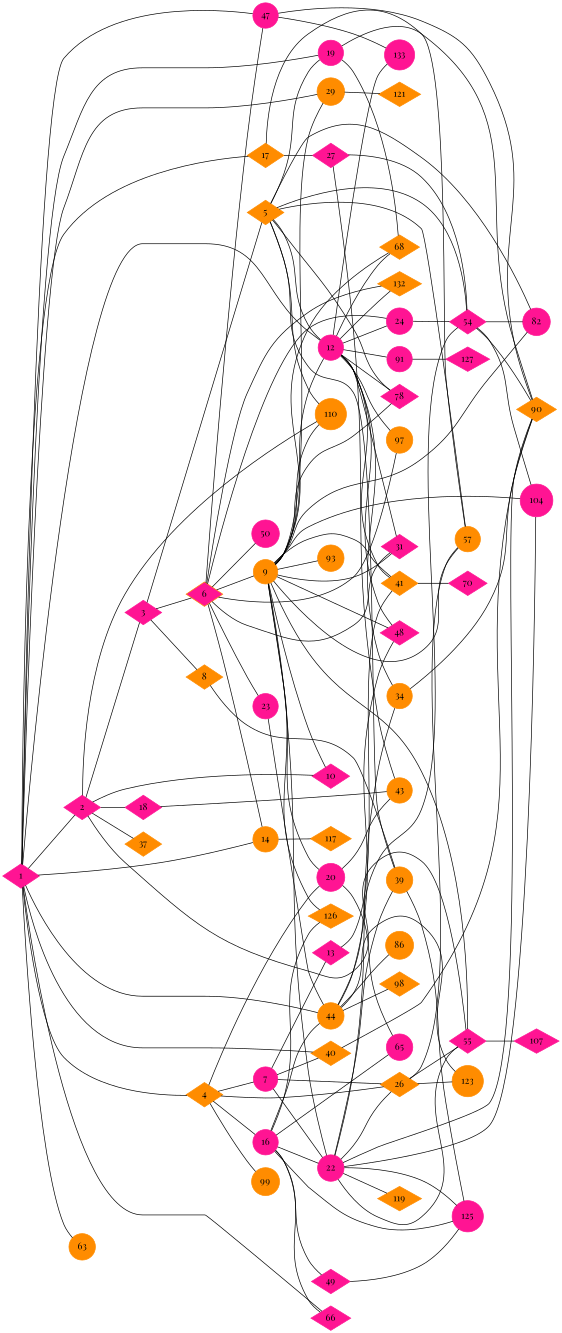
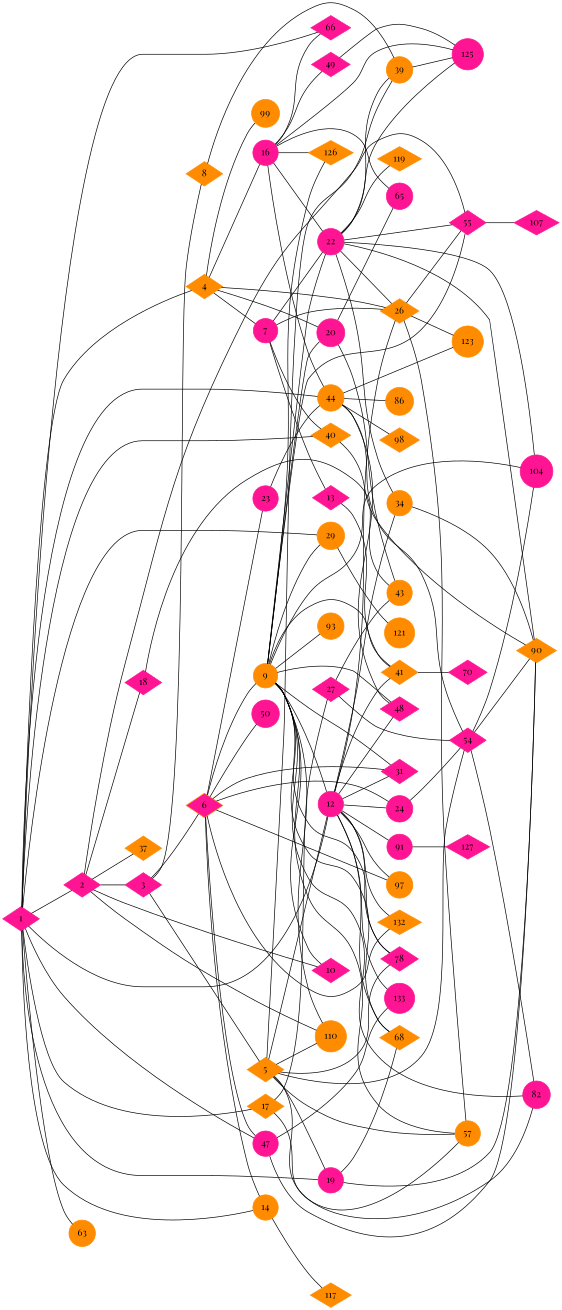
(400, 94) -> (400, 633)
none -> (364, 556)
